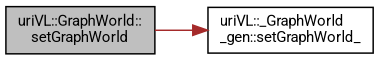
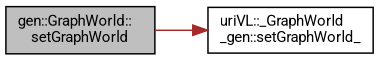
(80, 30) -> (80, 30)
